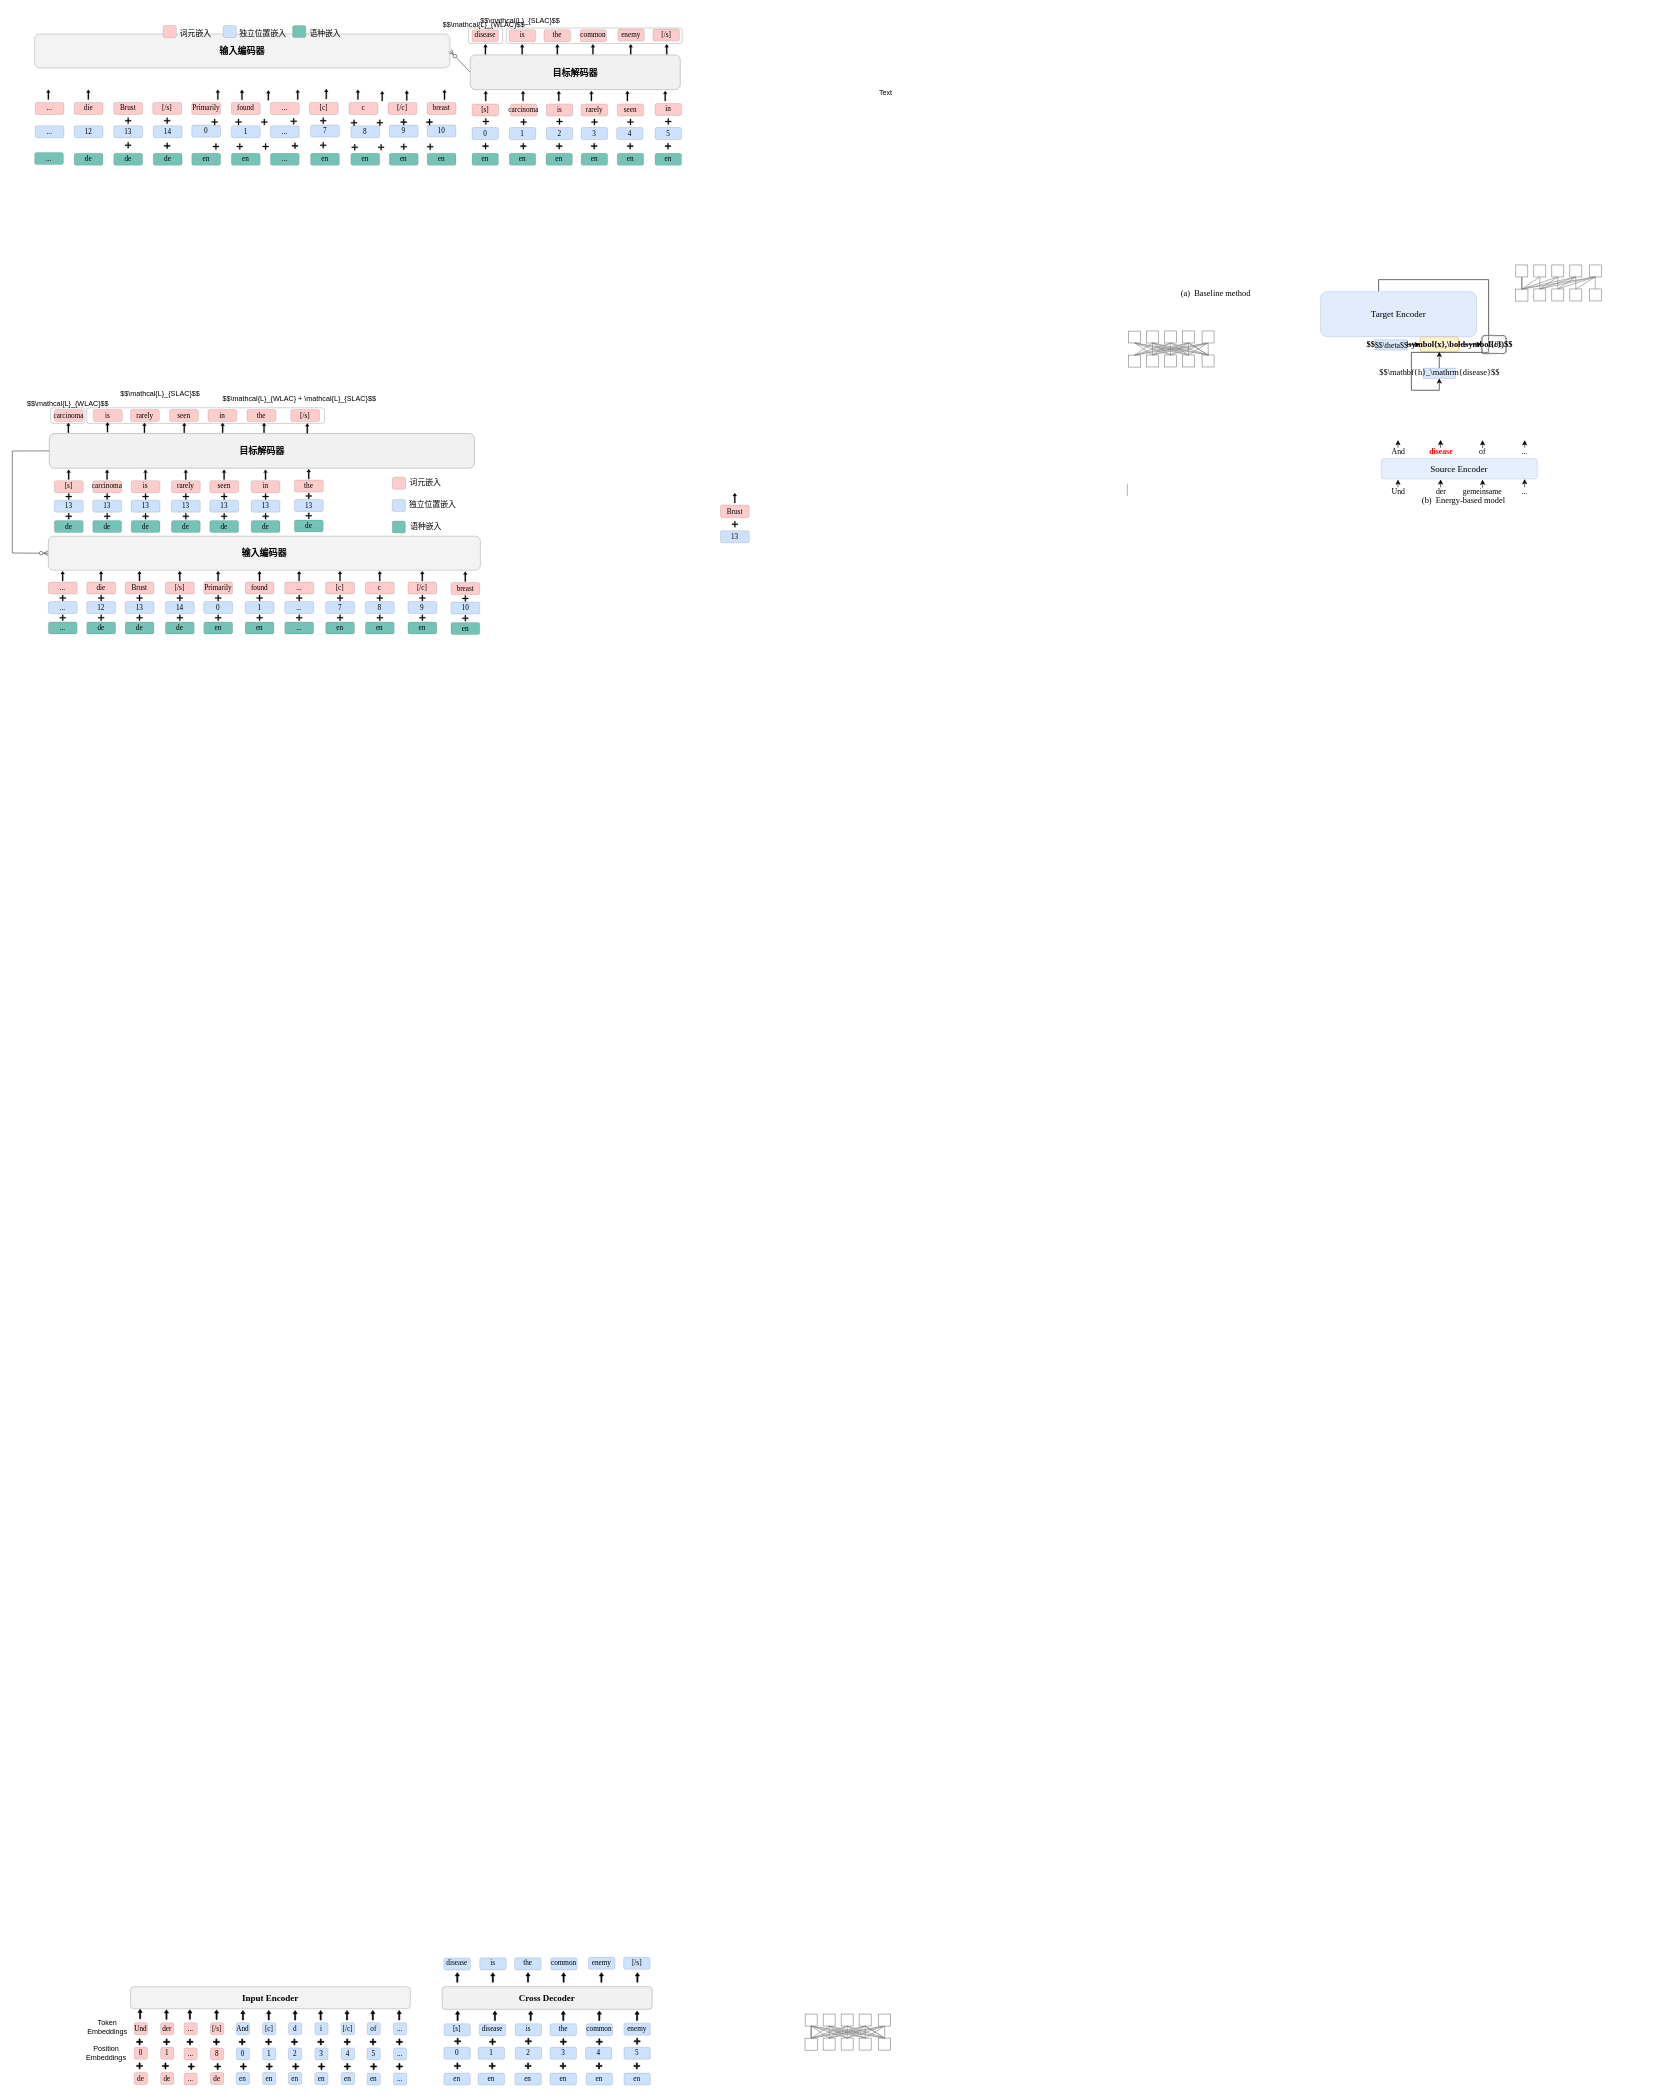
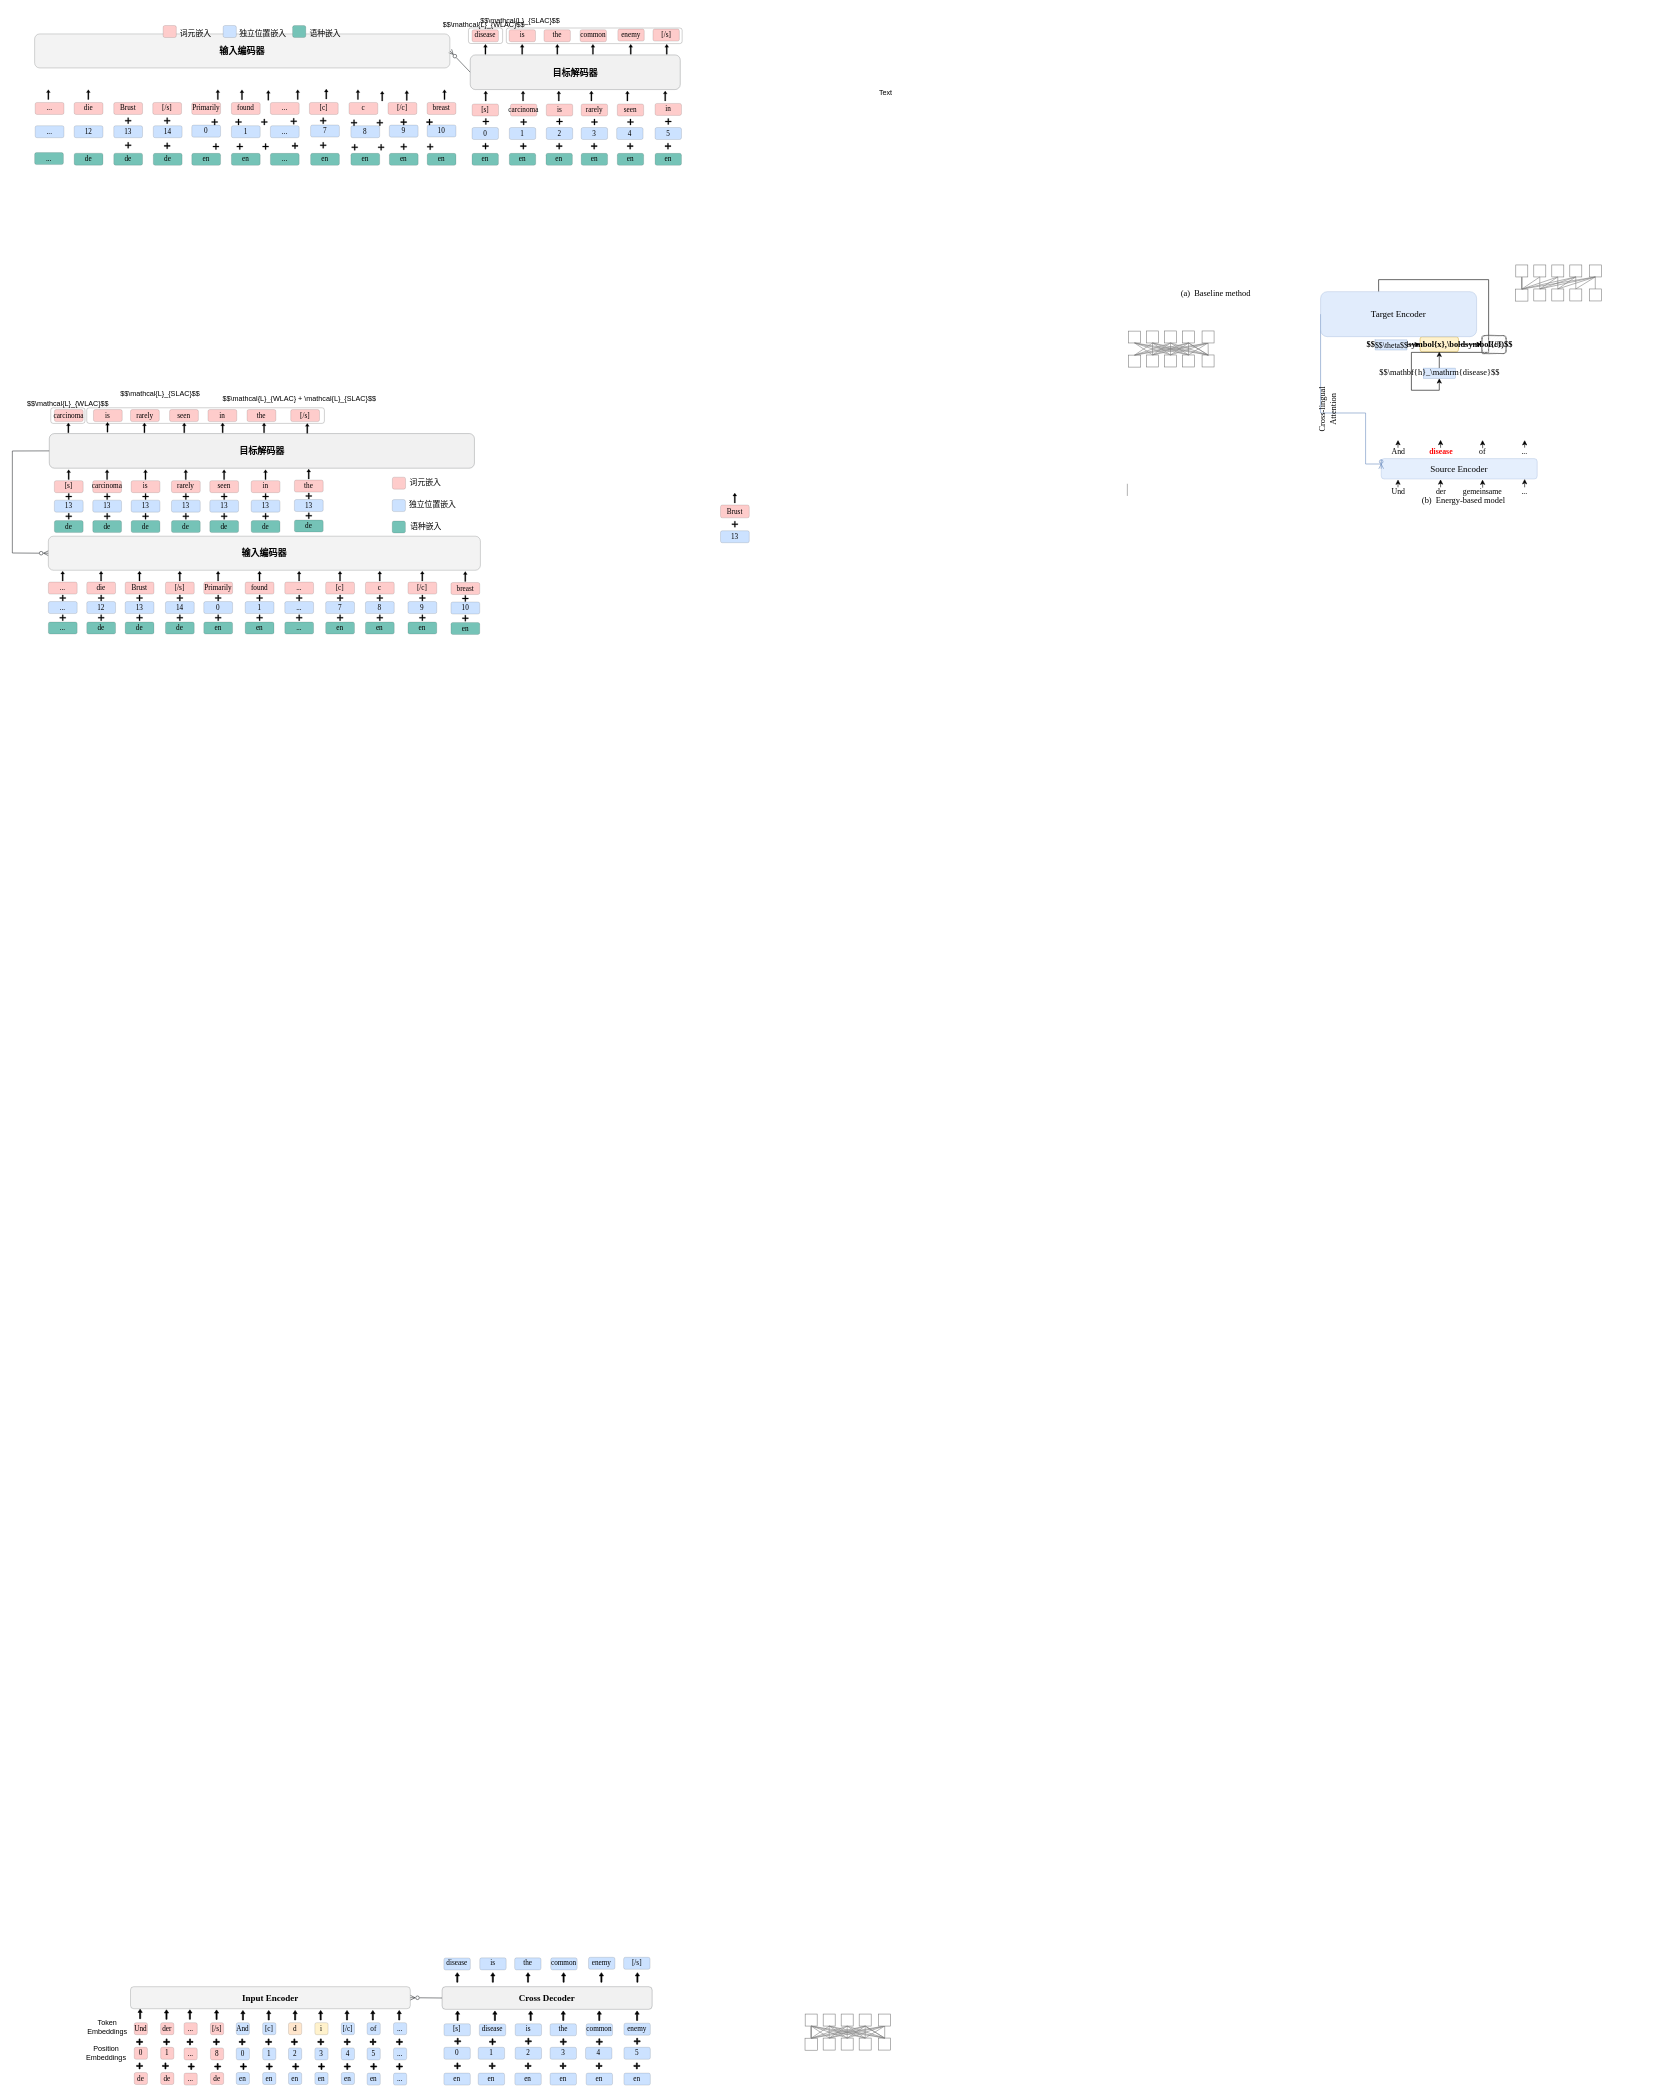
none -> (1320, 407)
none -> (431, 1998)
(295, 2028) -> (295, 2028)
(321, 2028) -> (321, 2028)
